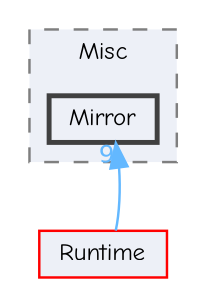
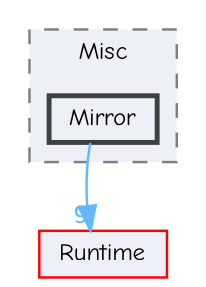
(119, 199) -> (87, 178)
